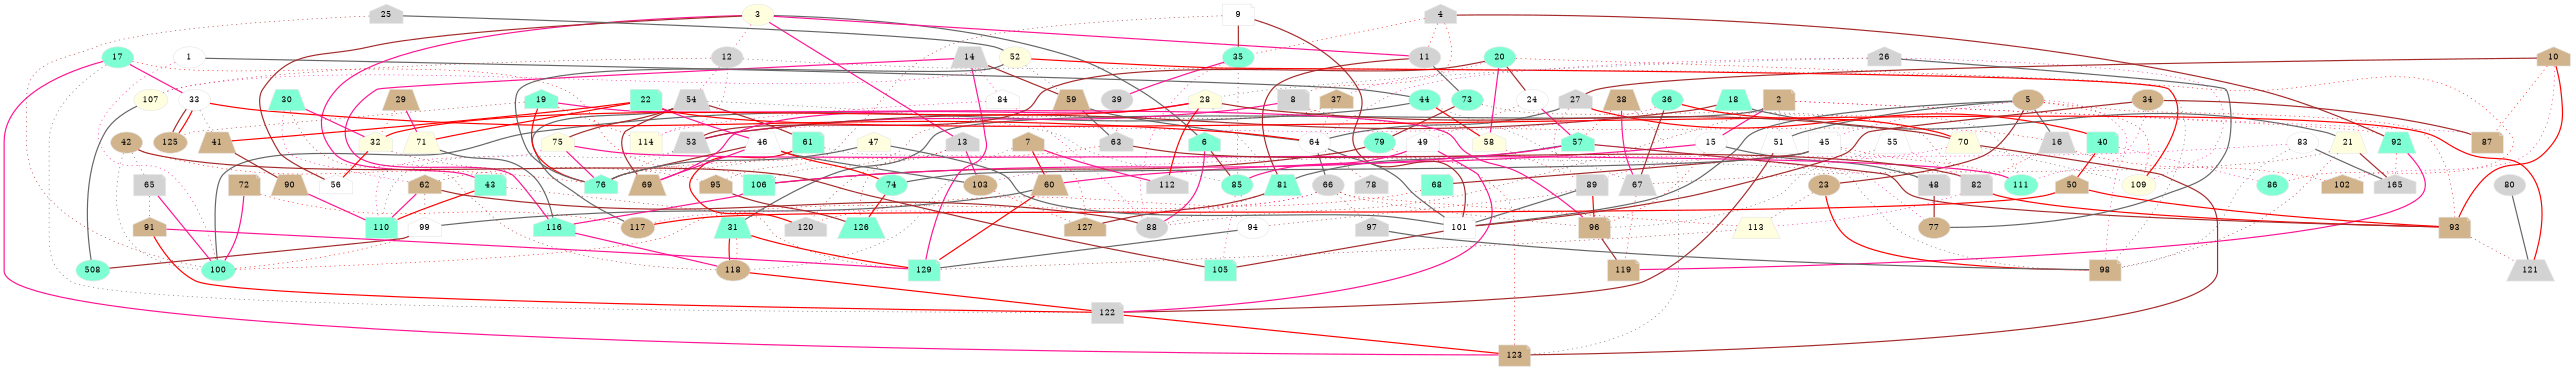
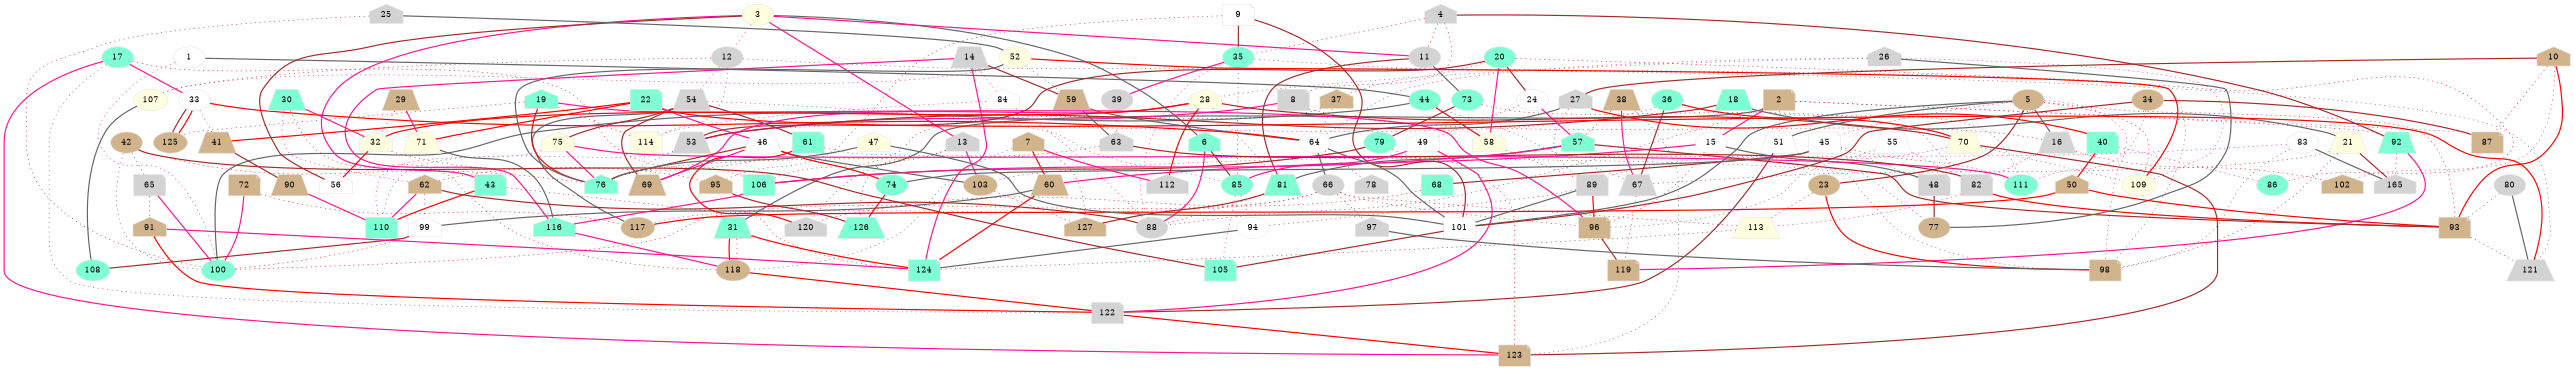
none -> (2026, 82)
none -> (2484, 205)
(93, 270) -> (93, 270)
(924, 270) -> (924, 270)
